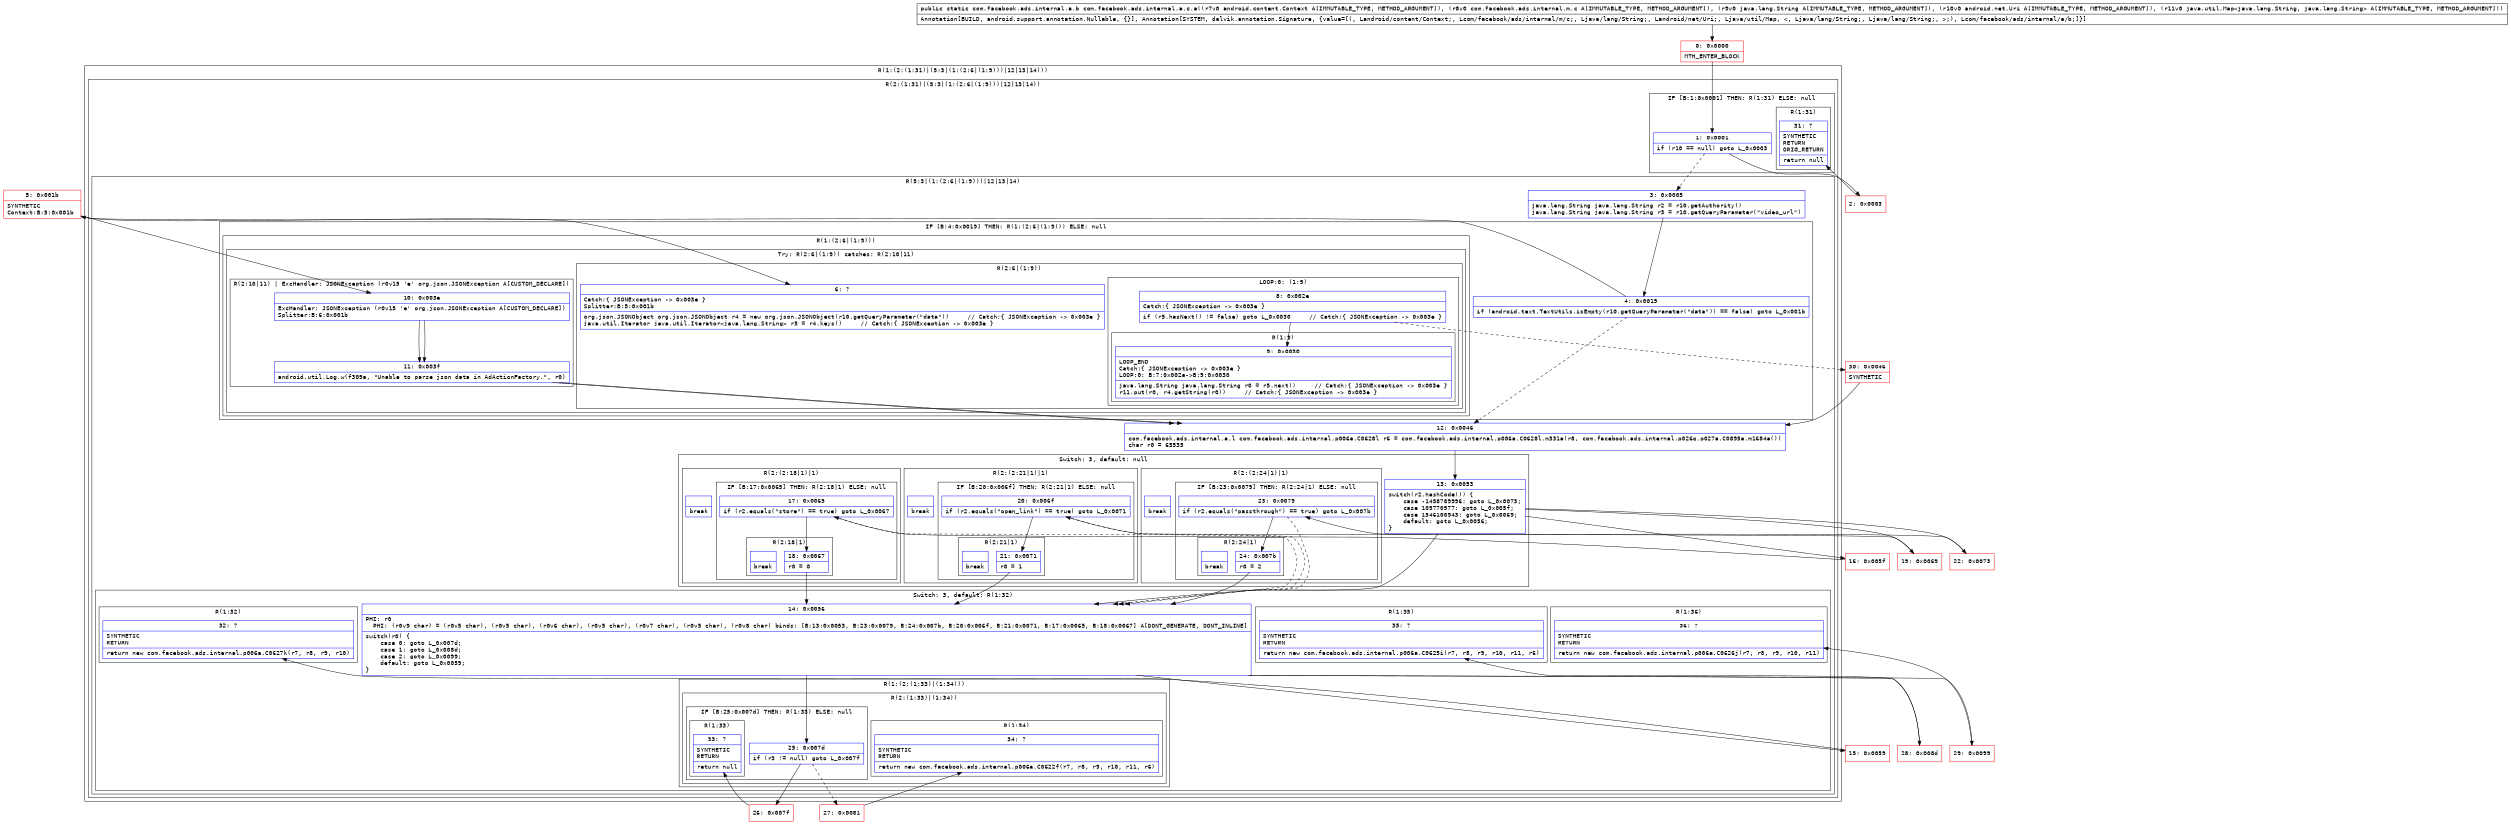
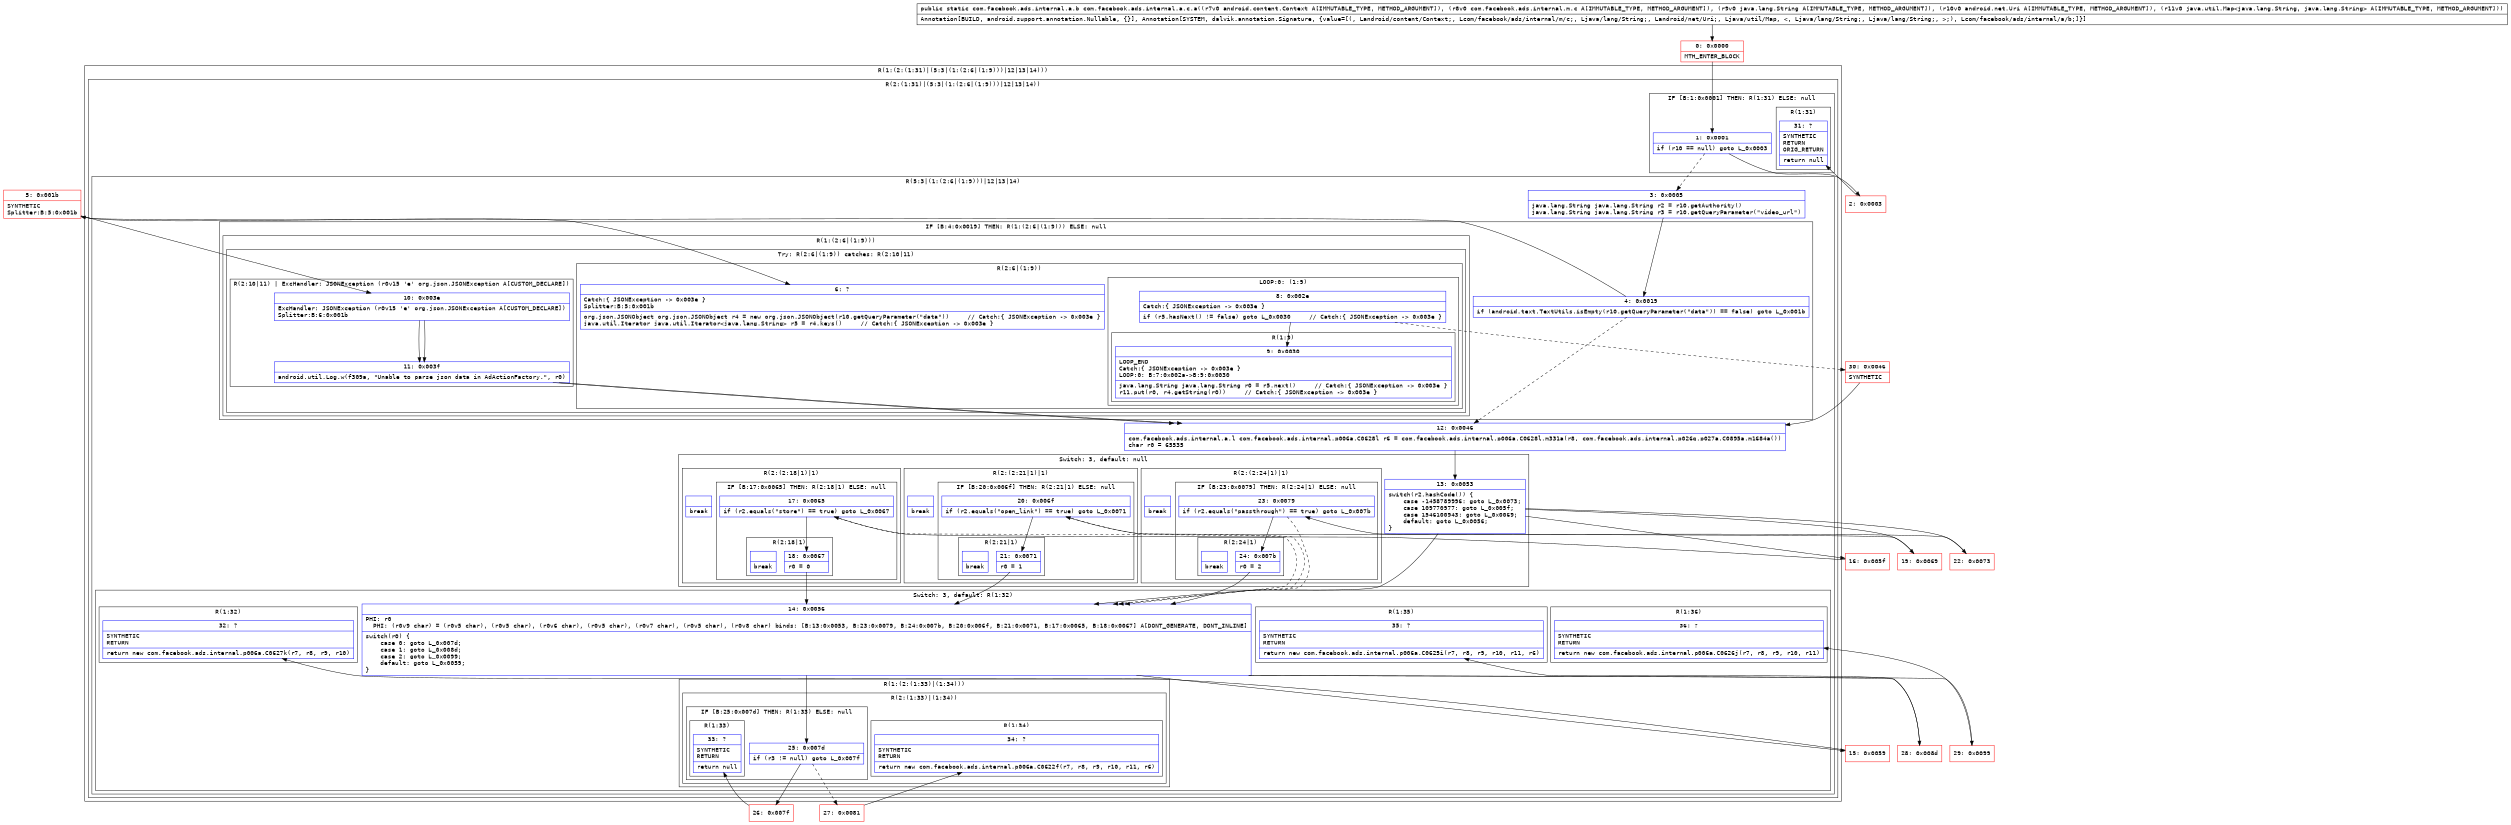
(40, 213) -> (42, 213)
